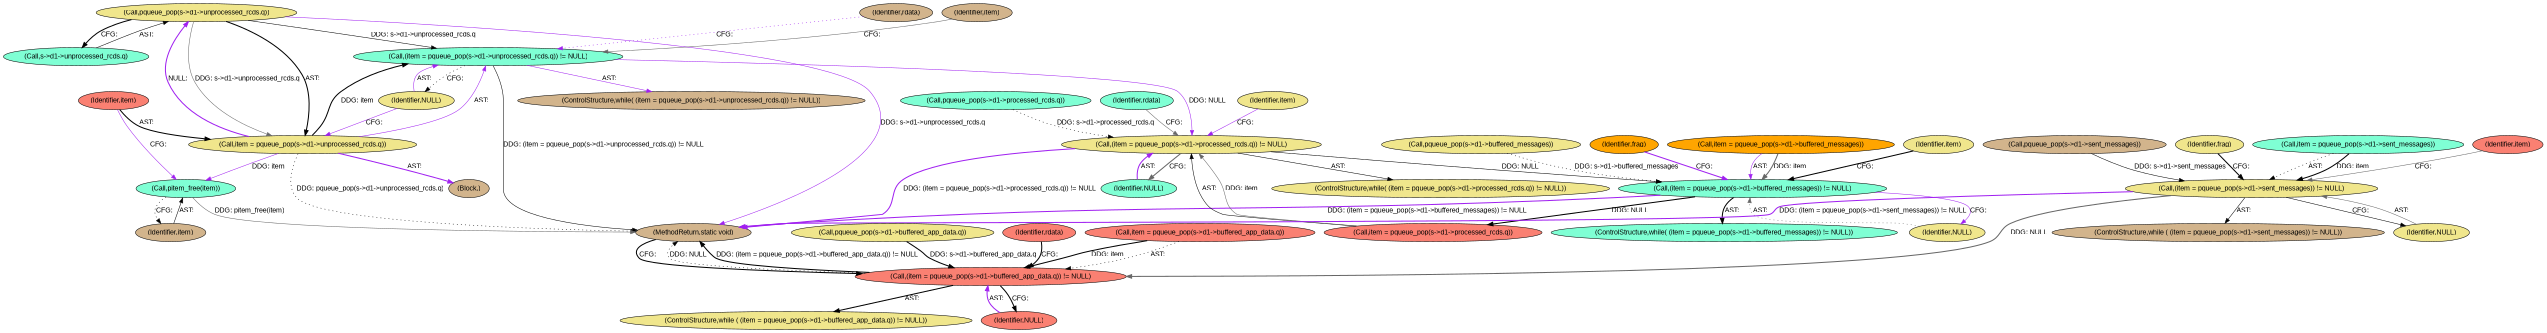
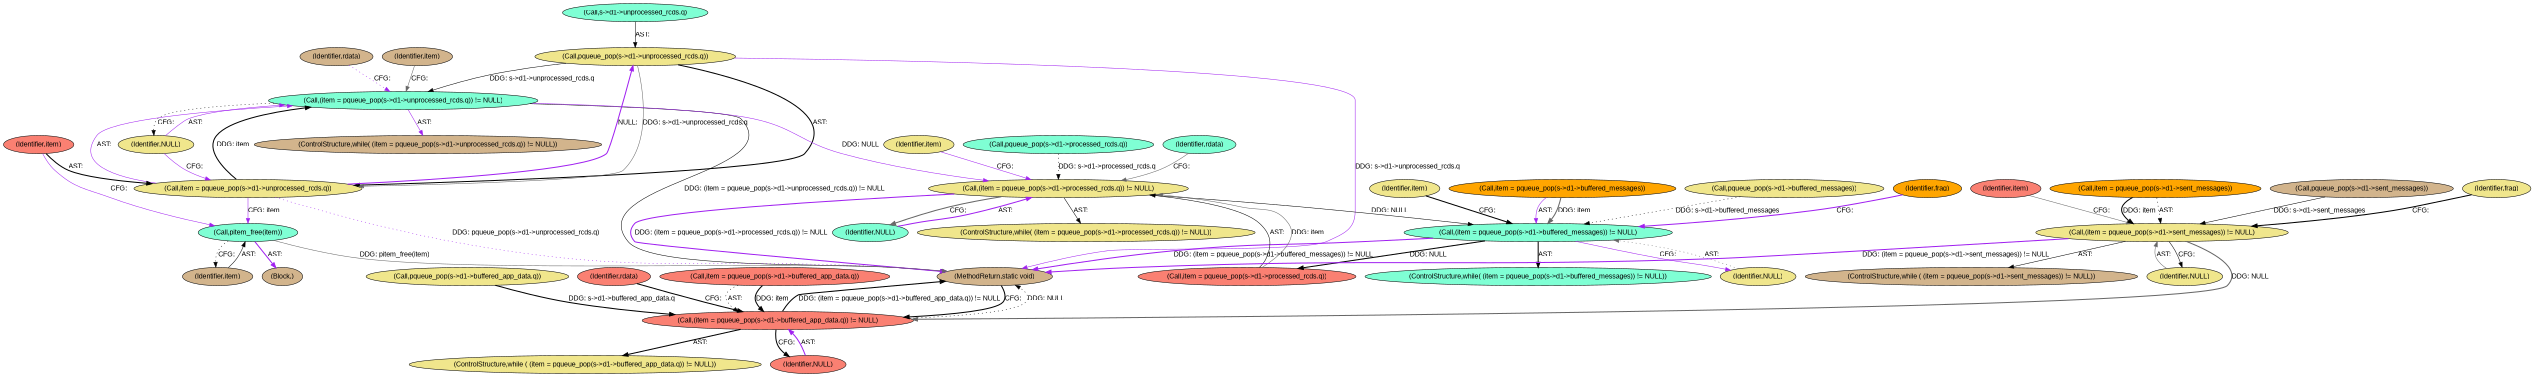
(107, 28) -> none
(2358, 145) -> (2155, 189)
(269, 167) -> (264, 211)
(393, 167) -> (264, 253)
(439, 223) -> (605, 261)
